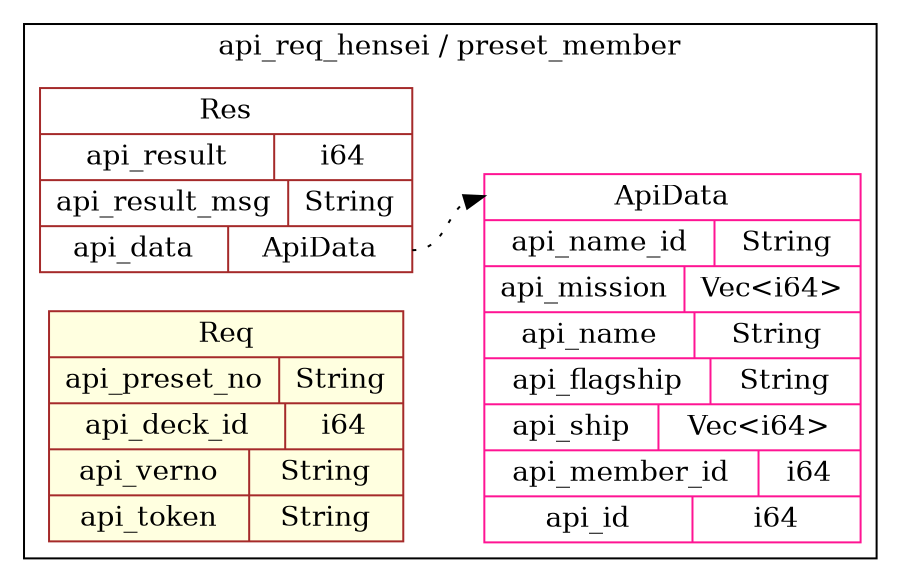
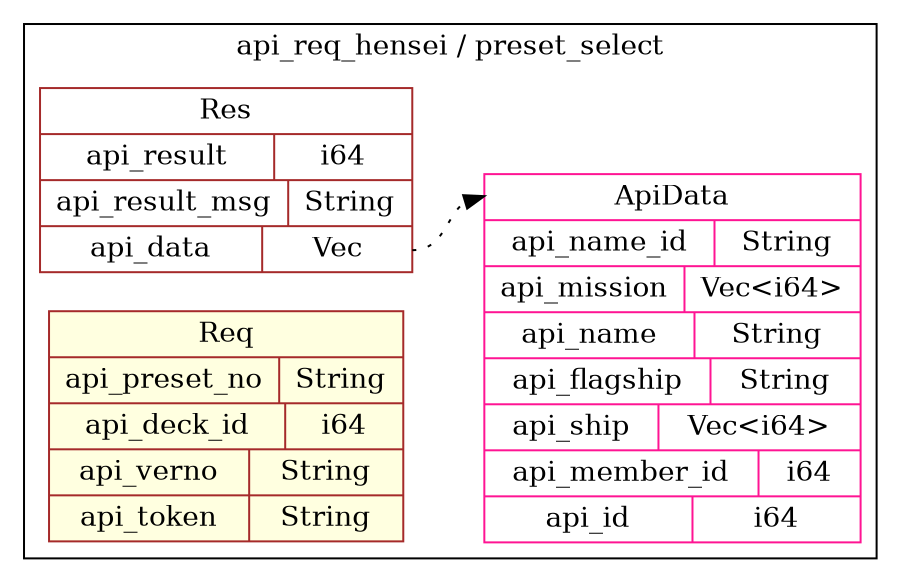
(450, 47) -> (450, 47)
(320, 248) -> (337, 248)
